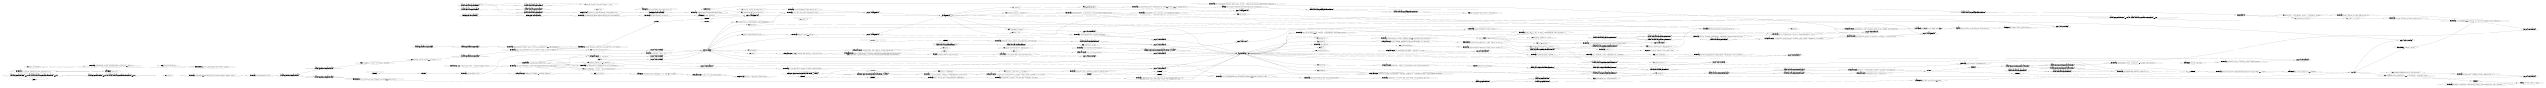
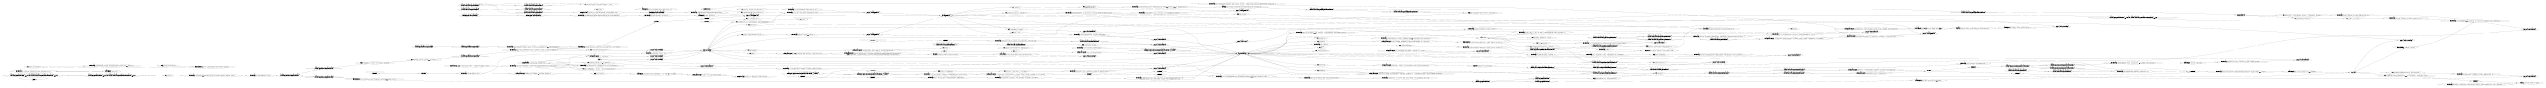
none -> (752, 19)
(1483, 38) -> (1483, 38)
